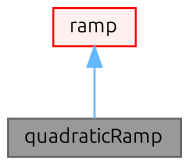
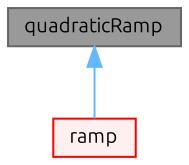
(95, 93) -> (95, 93)
